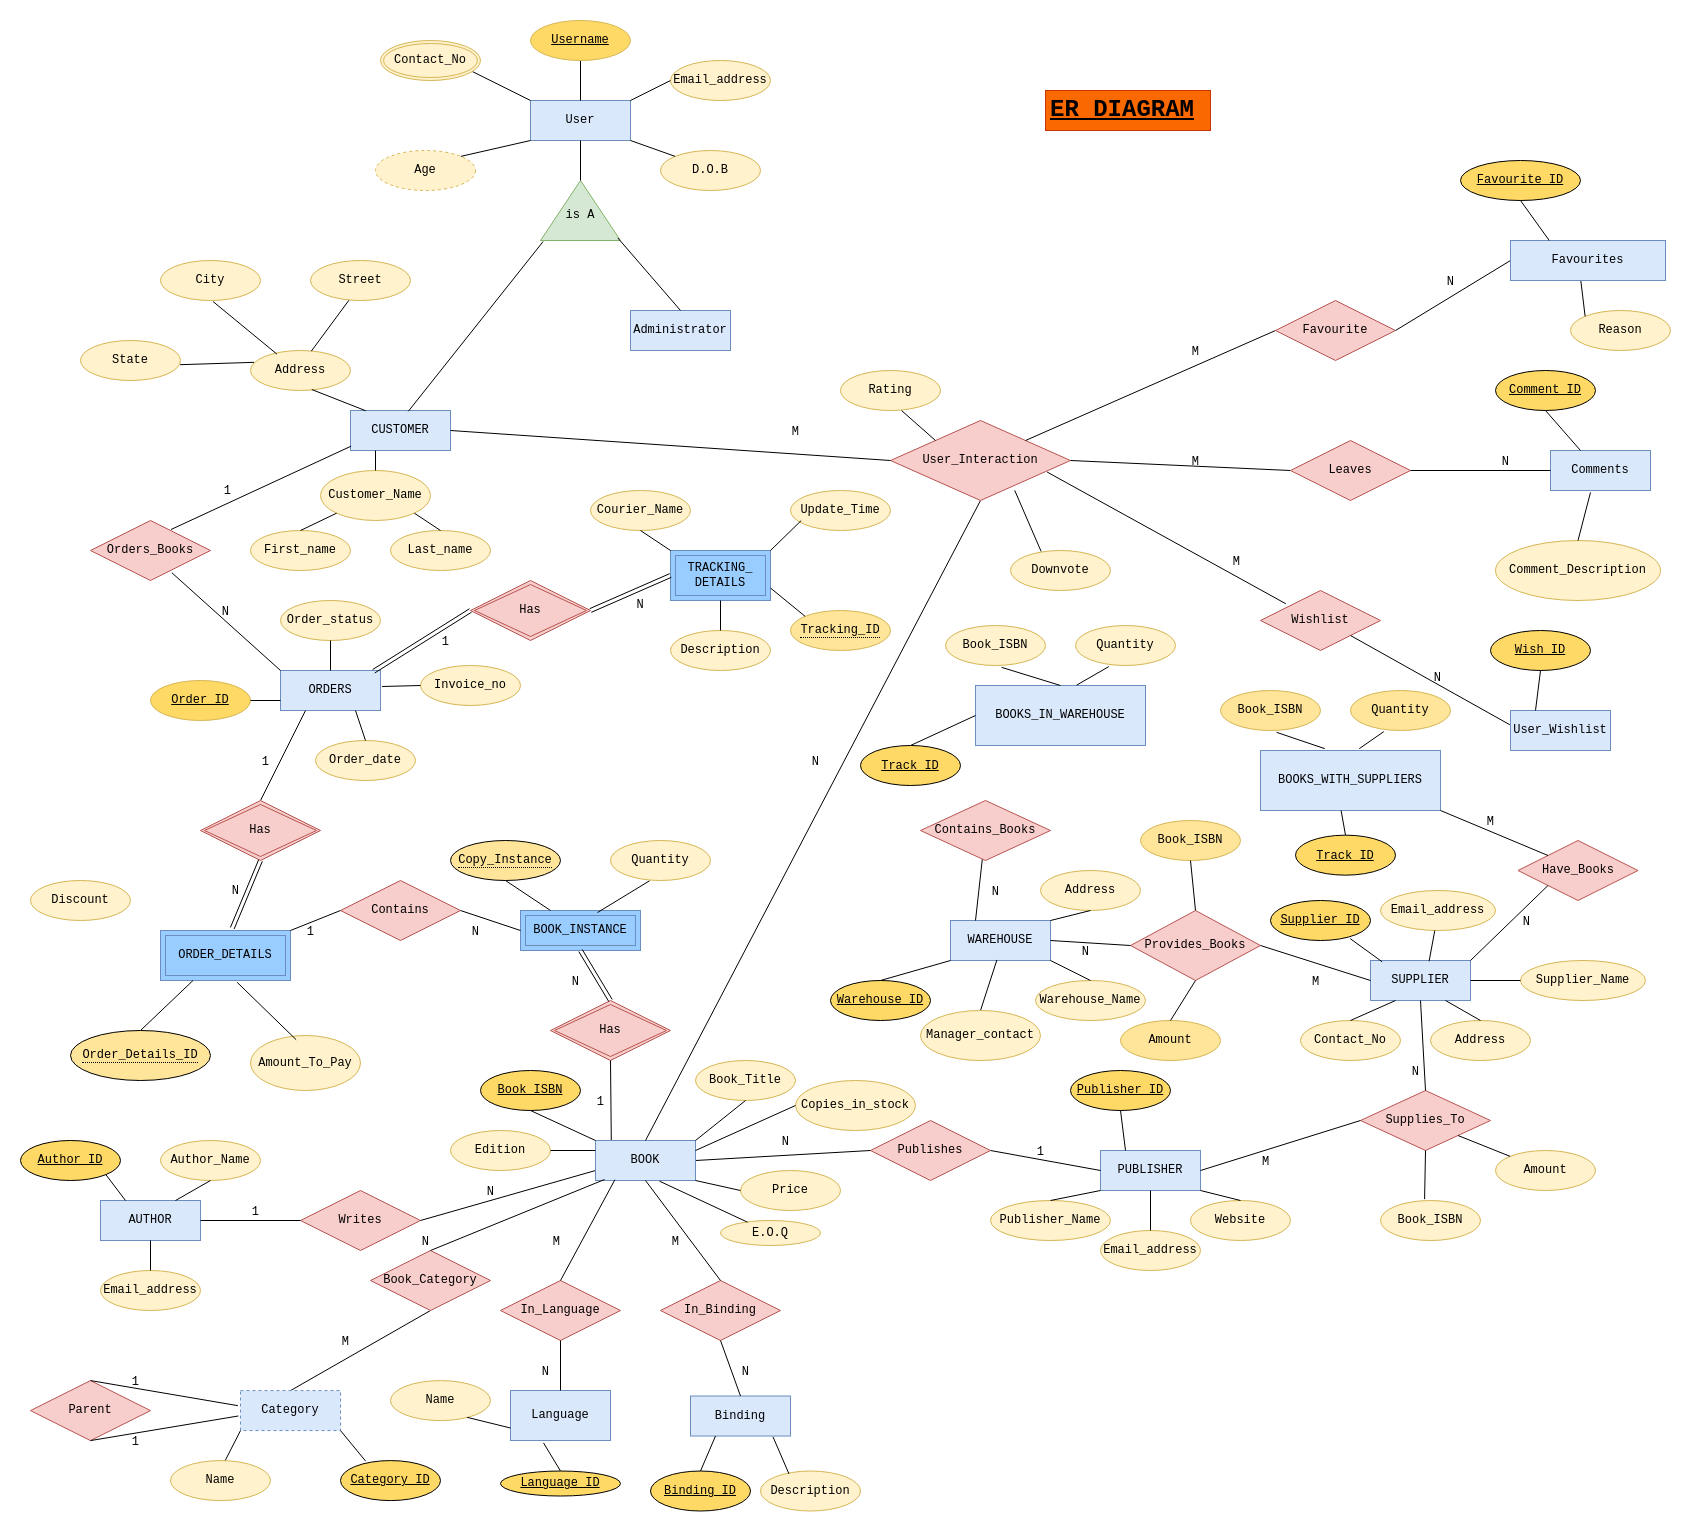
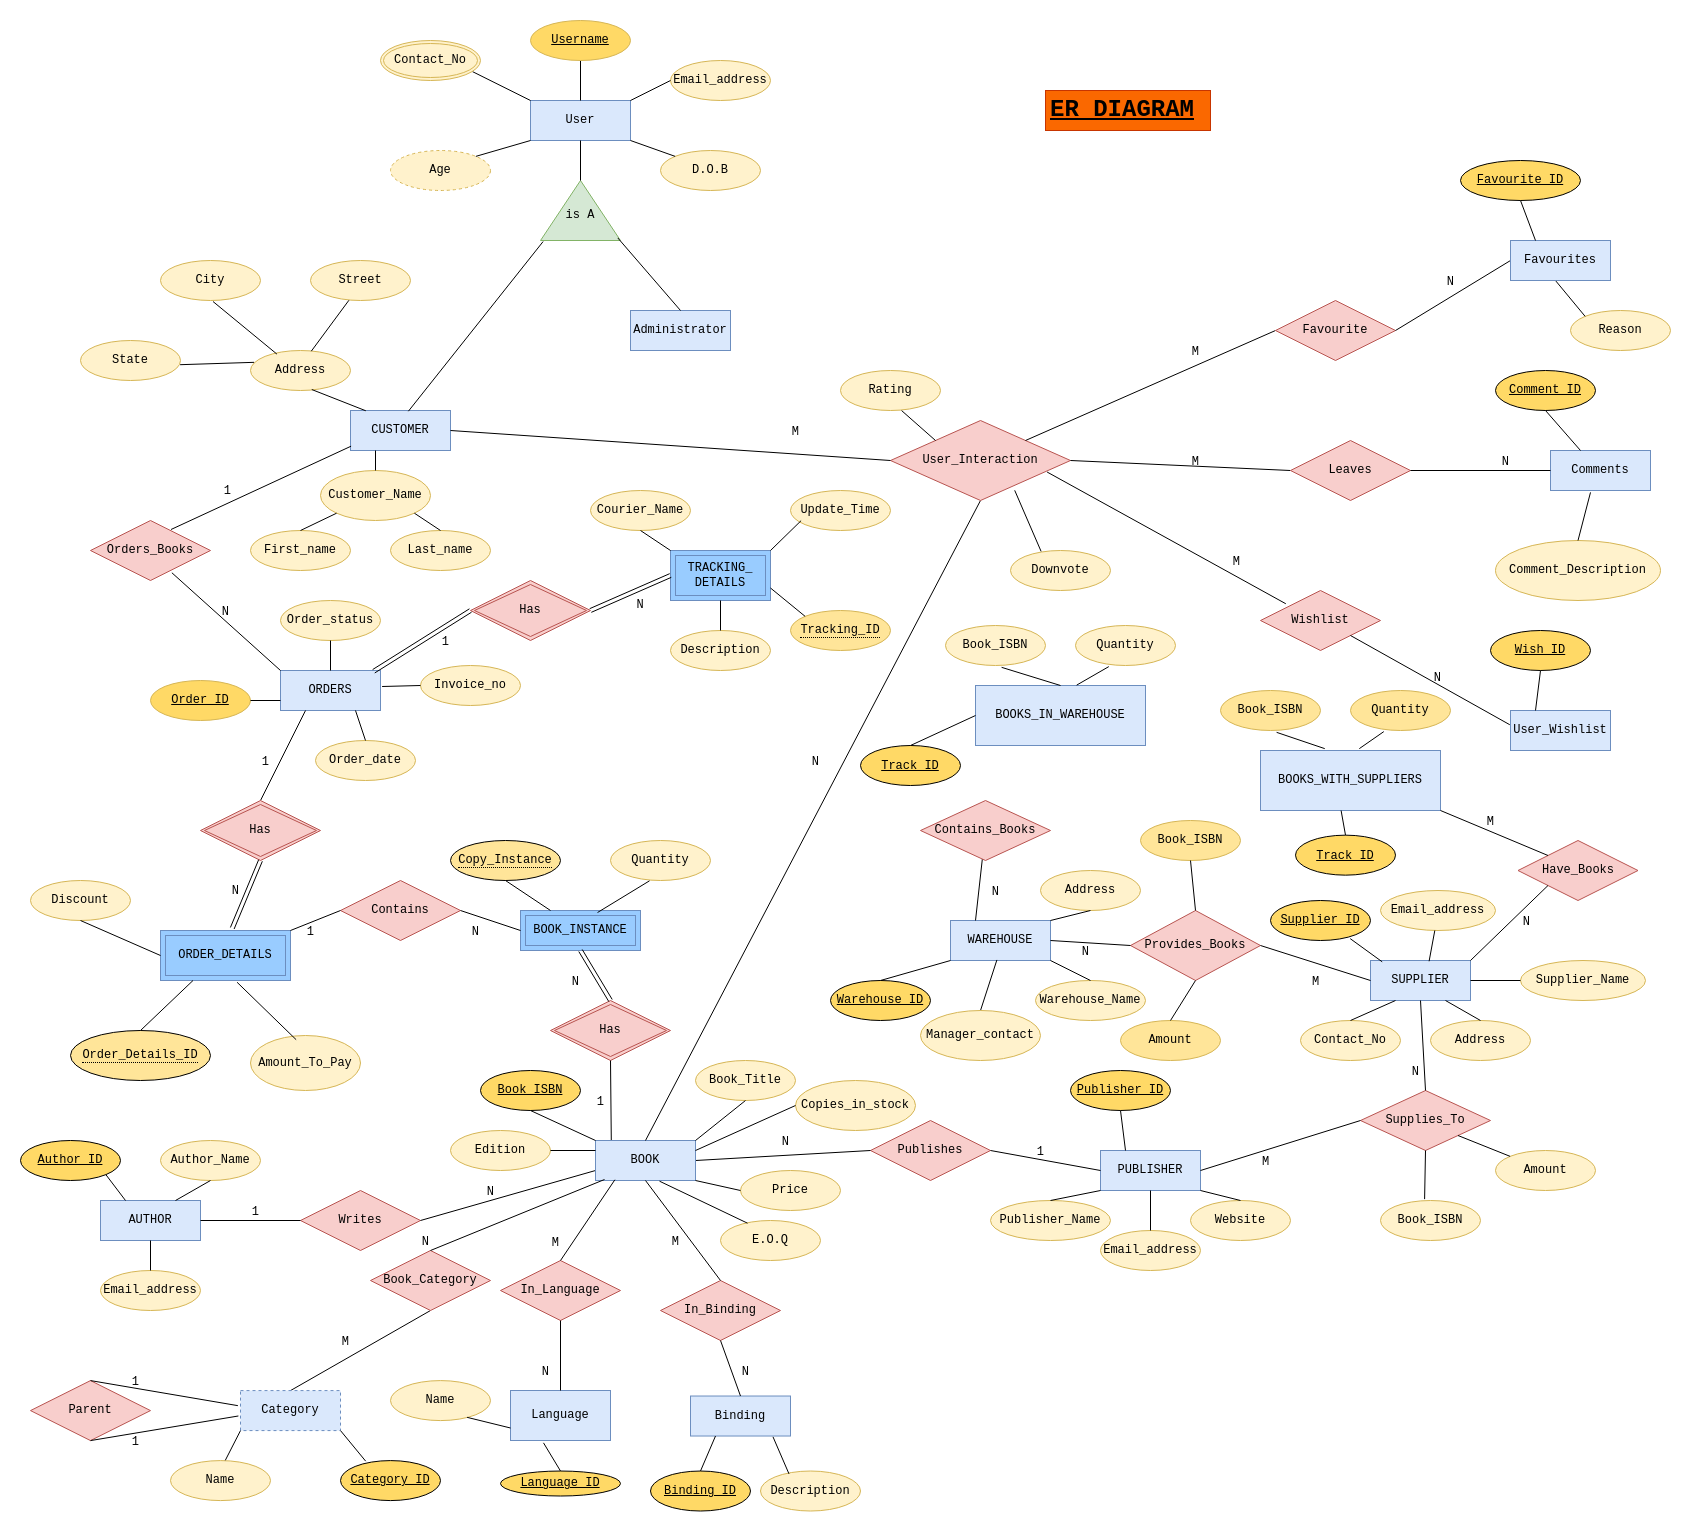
(426, 171) -> (441, 171)
(1588, 261) -> (1561, 261)
none -> (120, 938)
(771, 1233) -> (771, 1241)
(561, 1311) -> (561, 1291)
